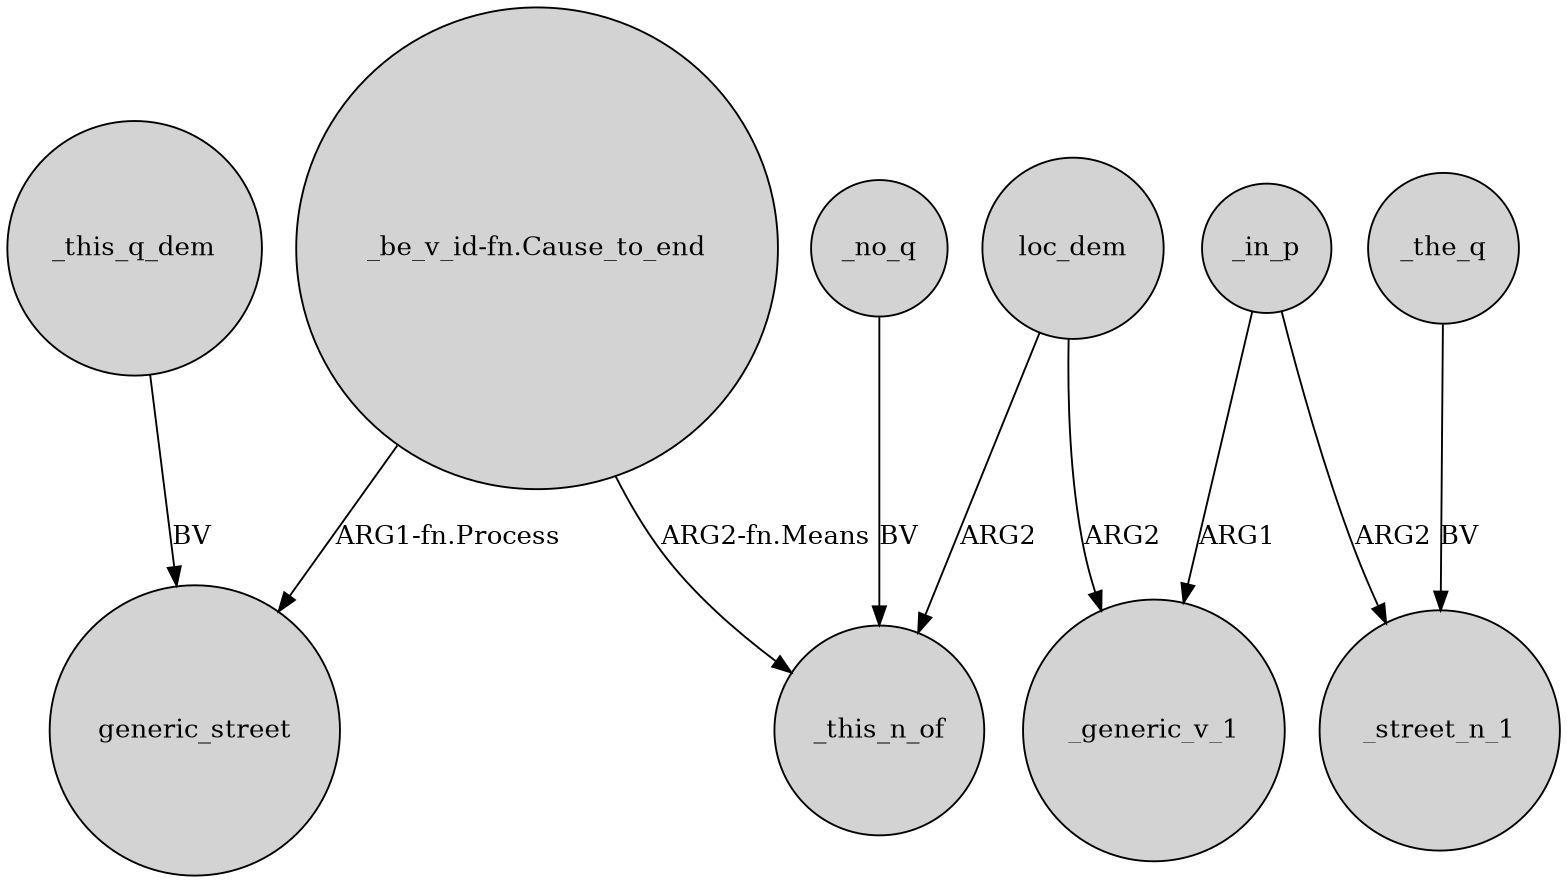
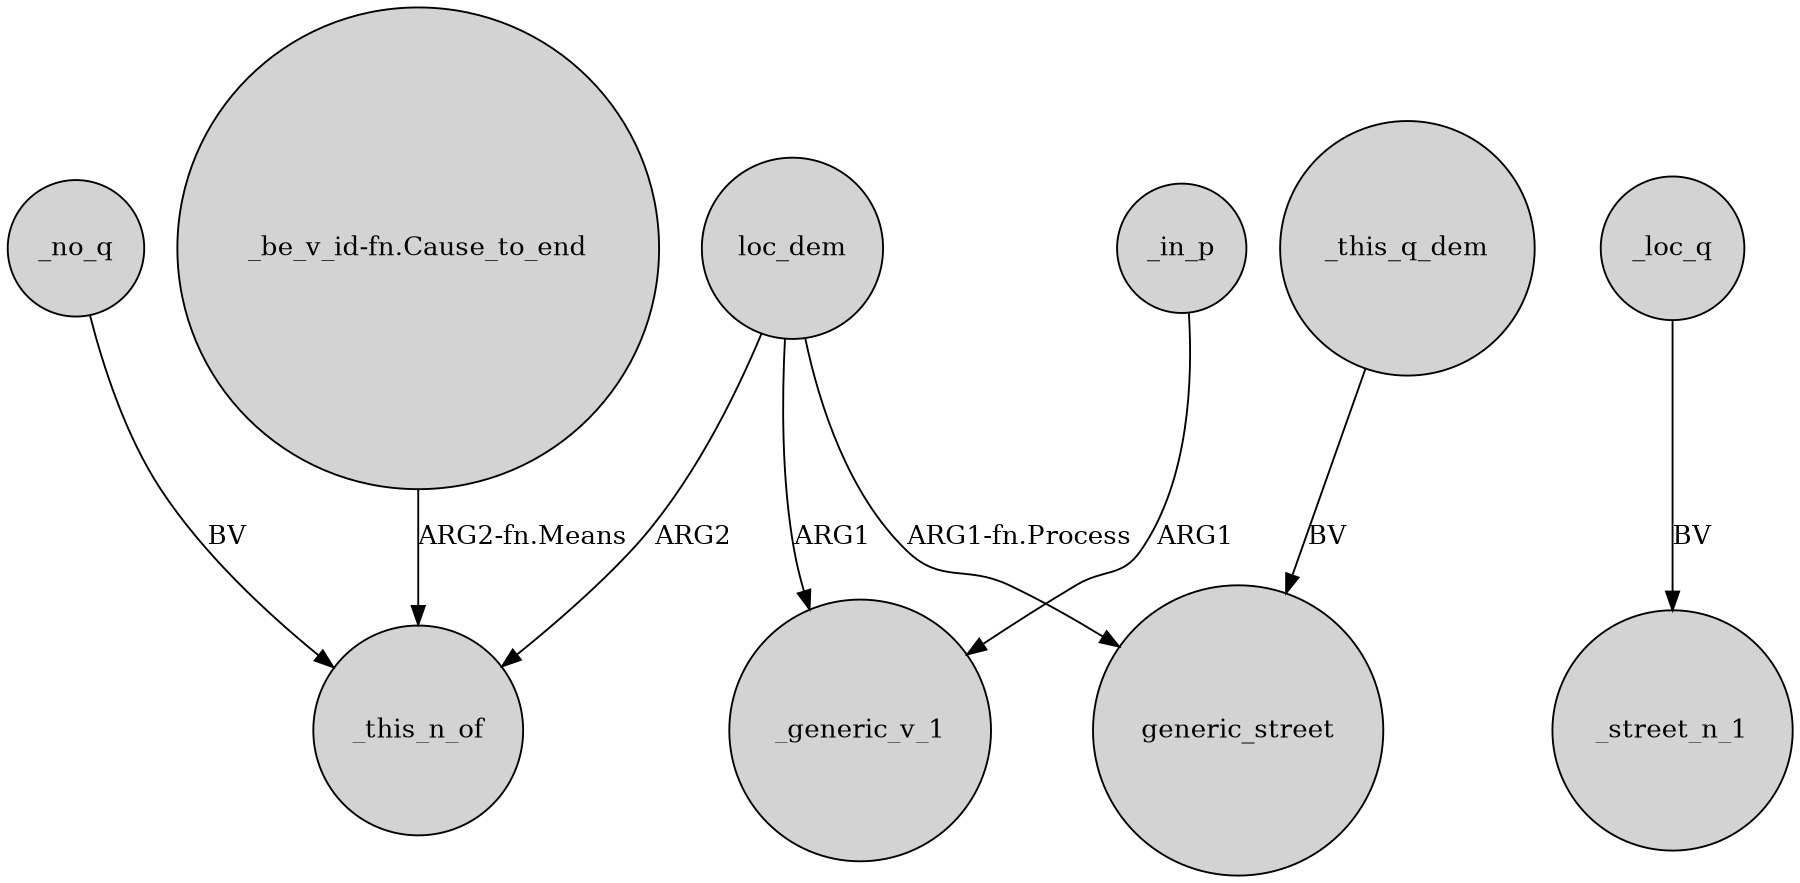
(1443, 248) -> (1673, 248)
(1324, 461) -> none
(344, 521) -> (899, 543)
(1123, 537) -> (833, 537)
